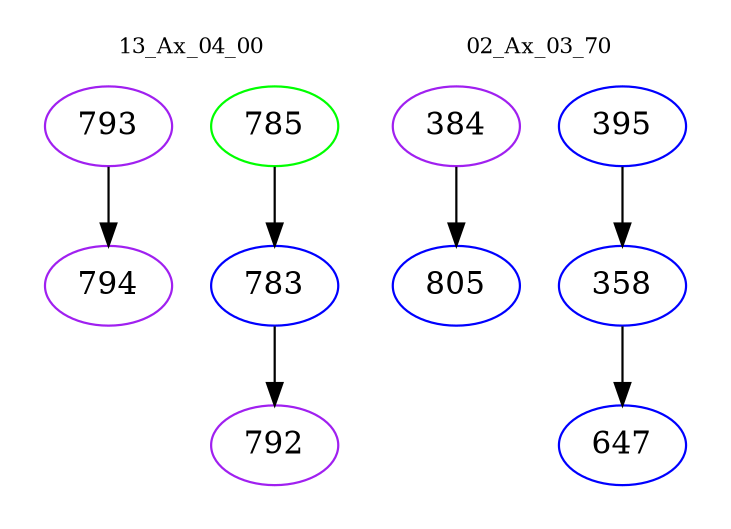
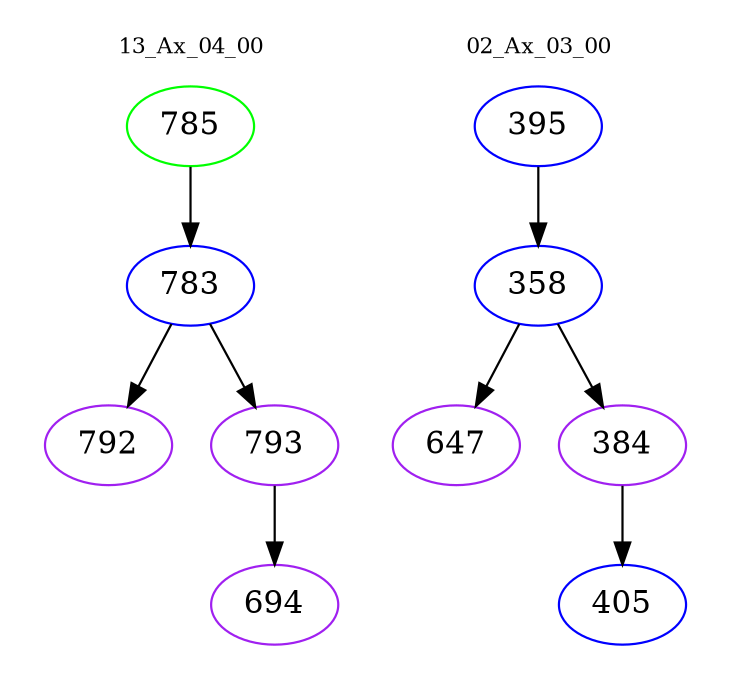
(539, 48) -> (539, 48)
(109, 286) -> (275, 605)
(456, 286) -> (622, 605)
none -> (227, 356)
none -> (575, 356)
(622, 445) -> (456, 445)
